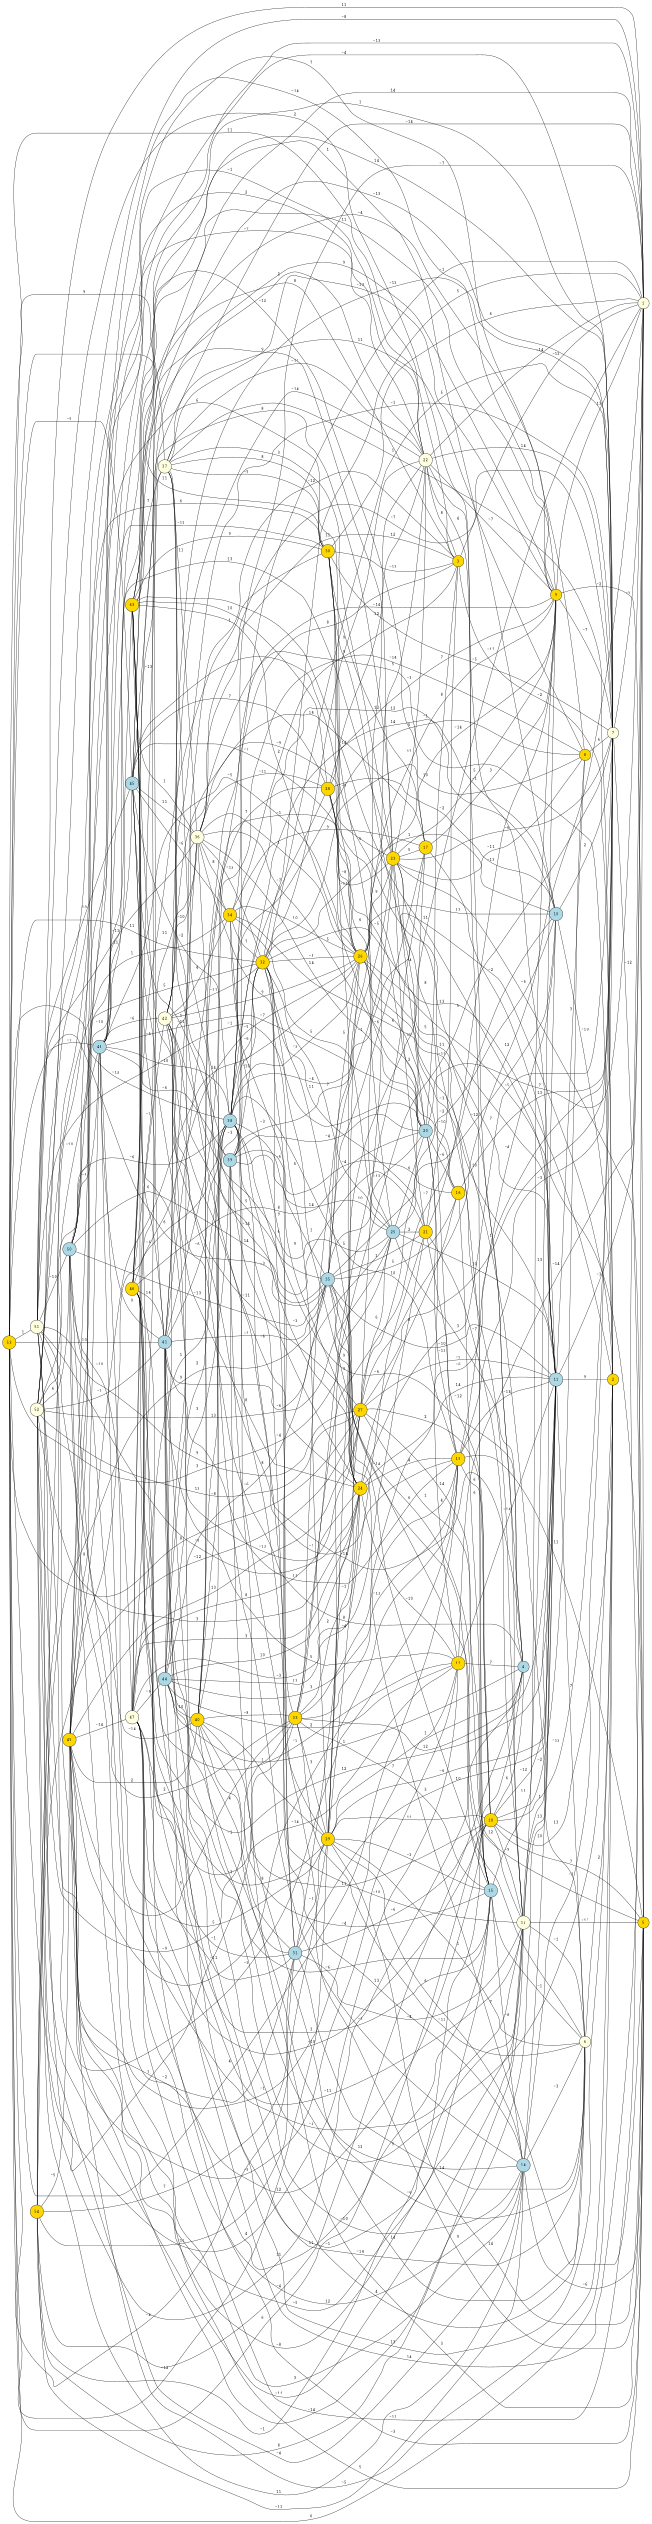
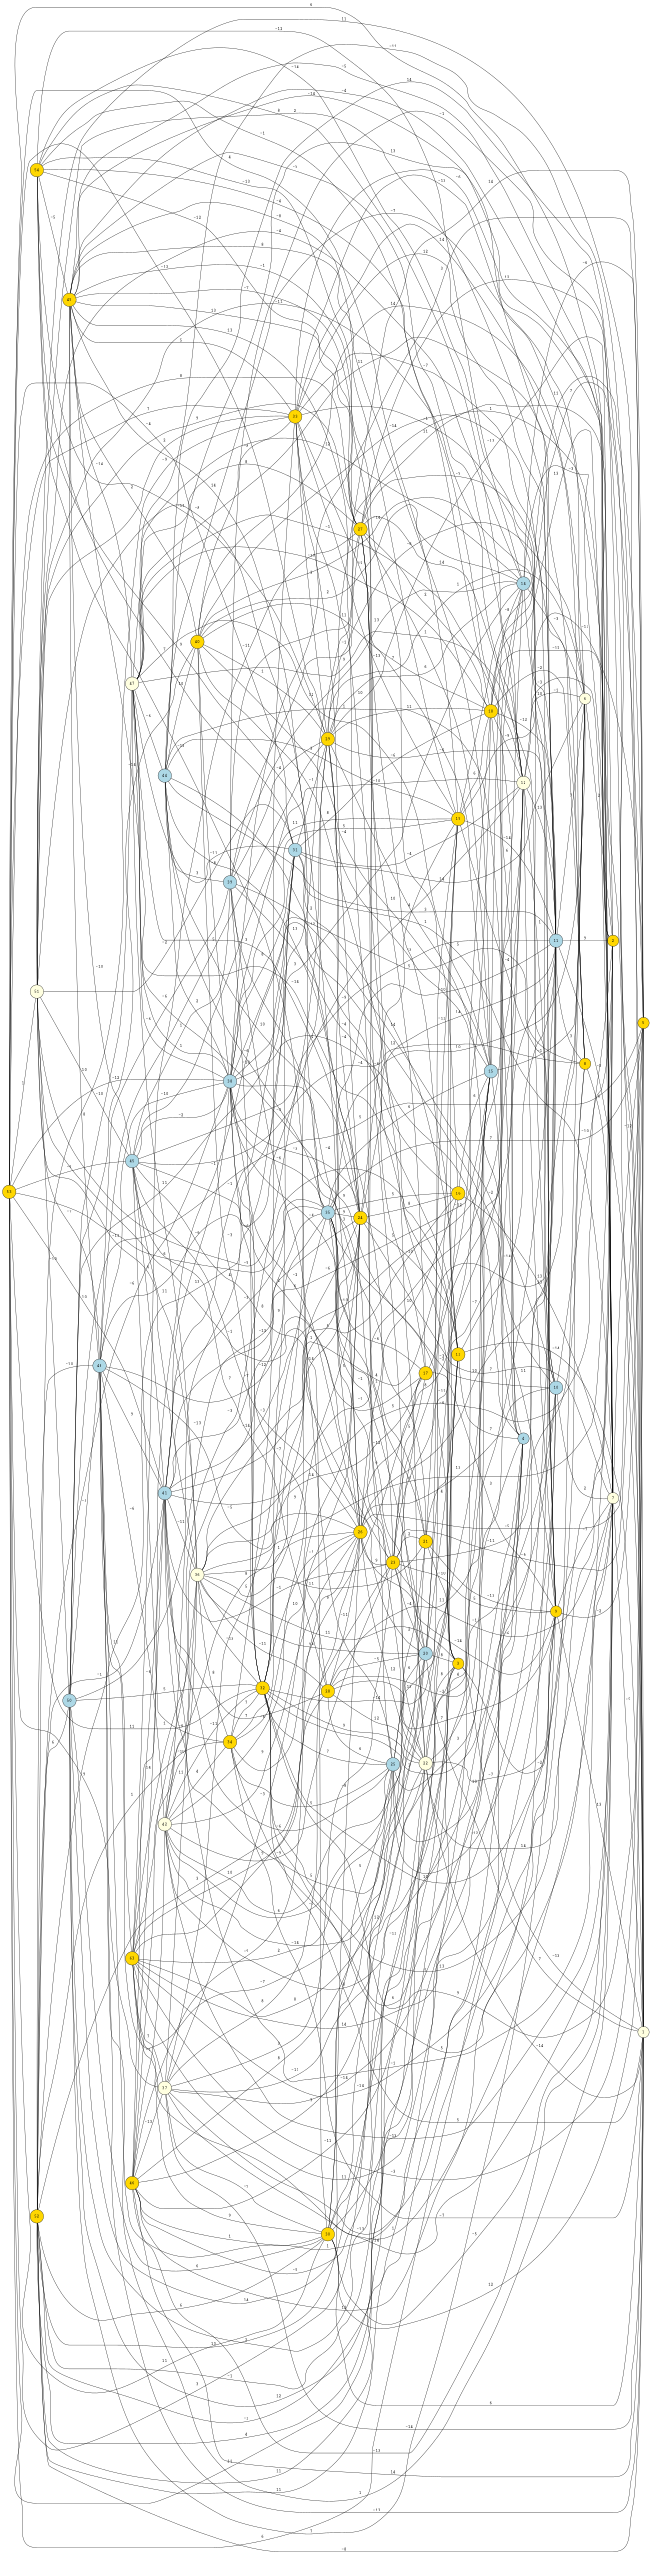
none -> (570, 532)
none -> (379, 564)
(37, 1410) -> (37, 2216)
